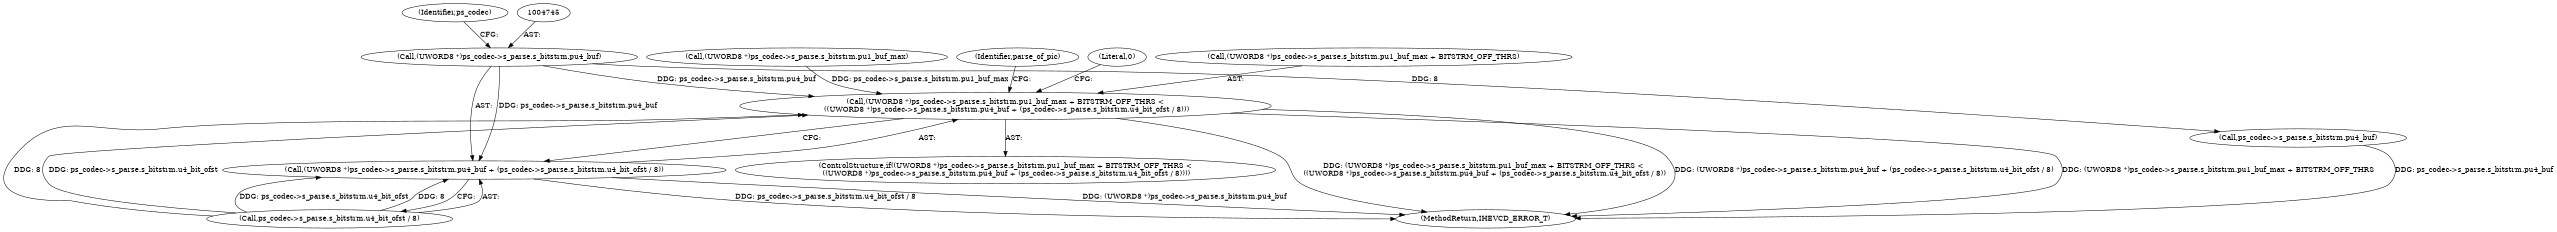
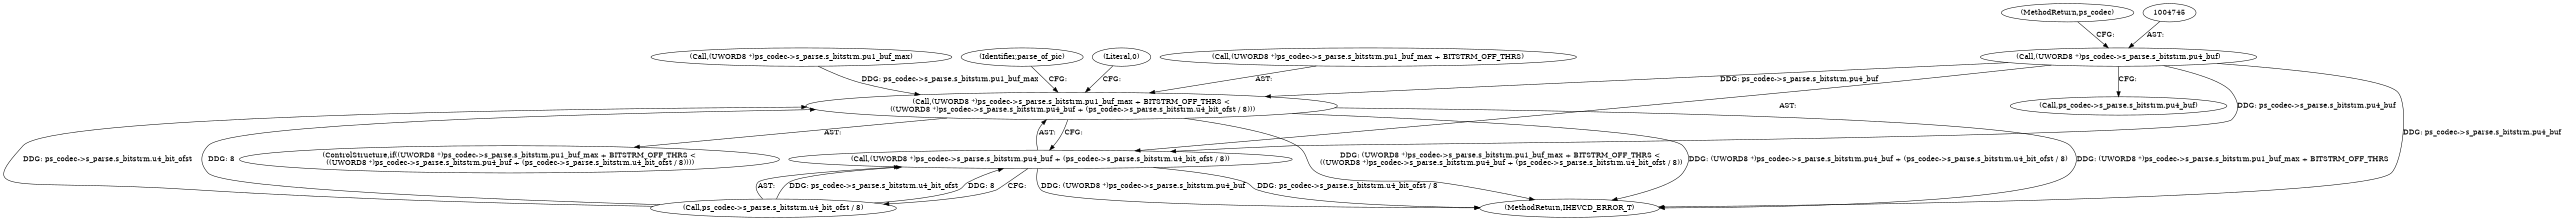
(455, 13) -> (2068, 13)
(1425, 79) -> (2129, 79)
(2016, 213) -> (2162, 196)
